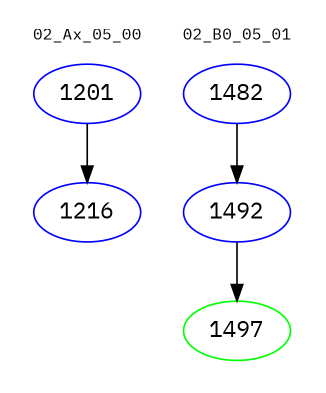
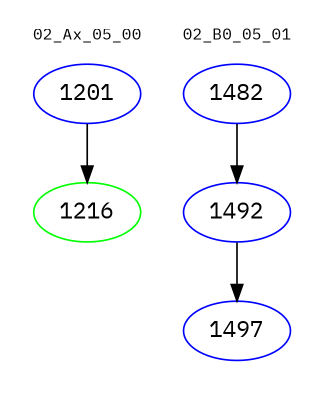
(87, 212) -> (87, 212)
(237, 331) -> (237, 331)
